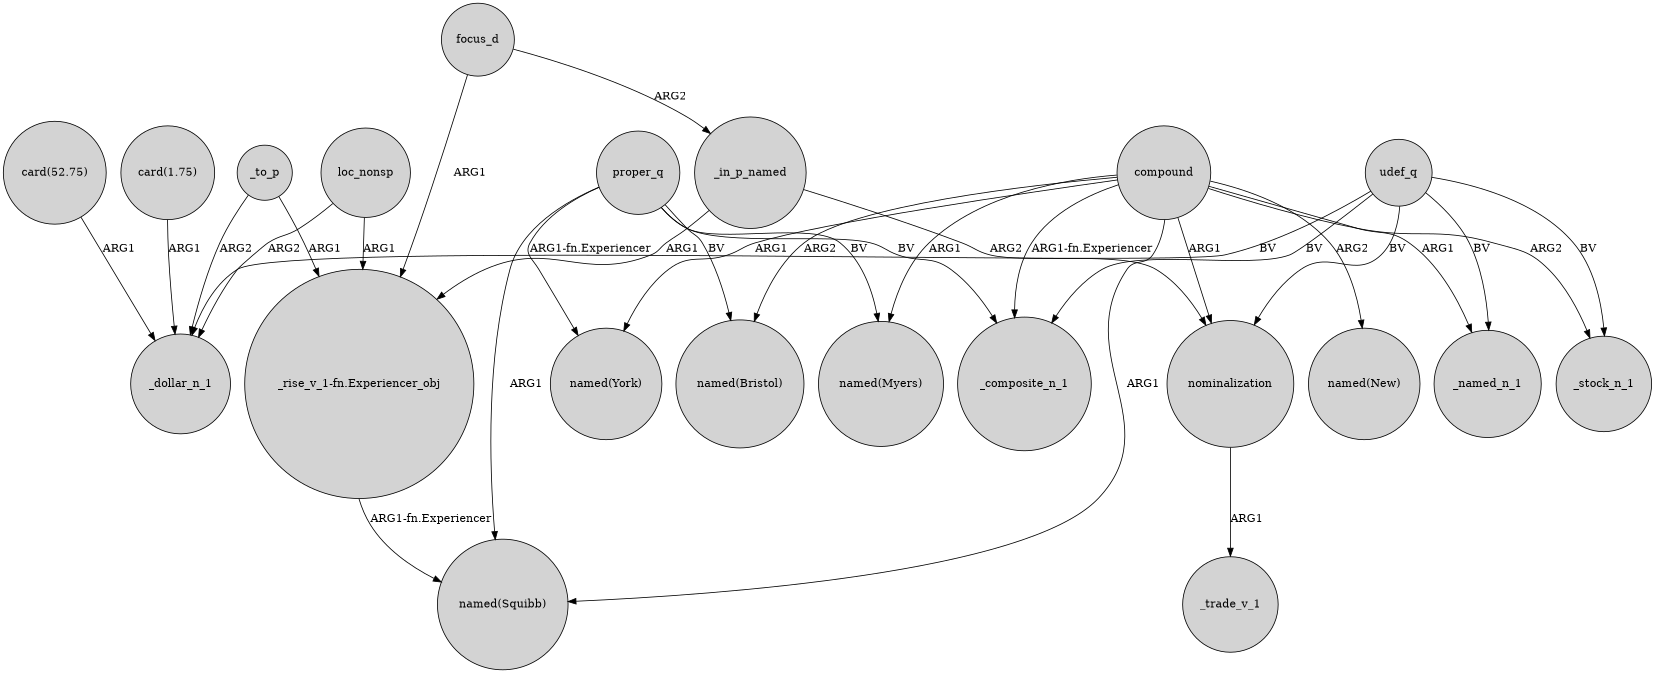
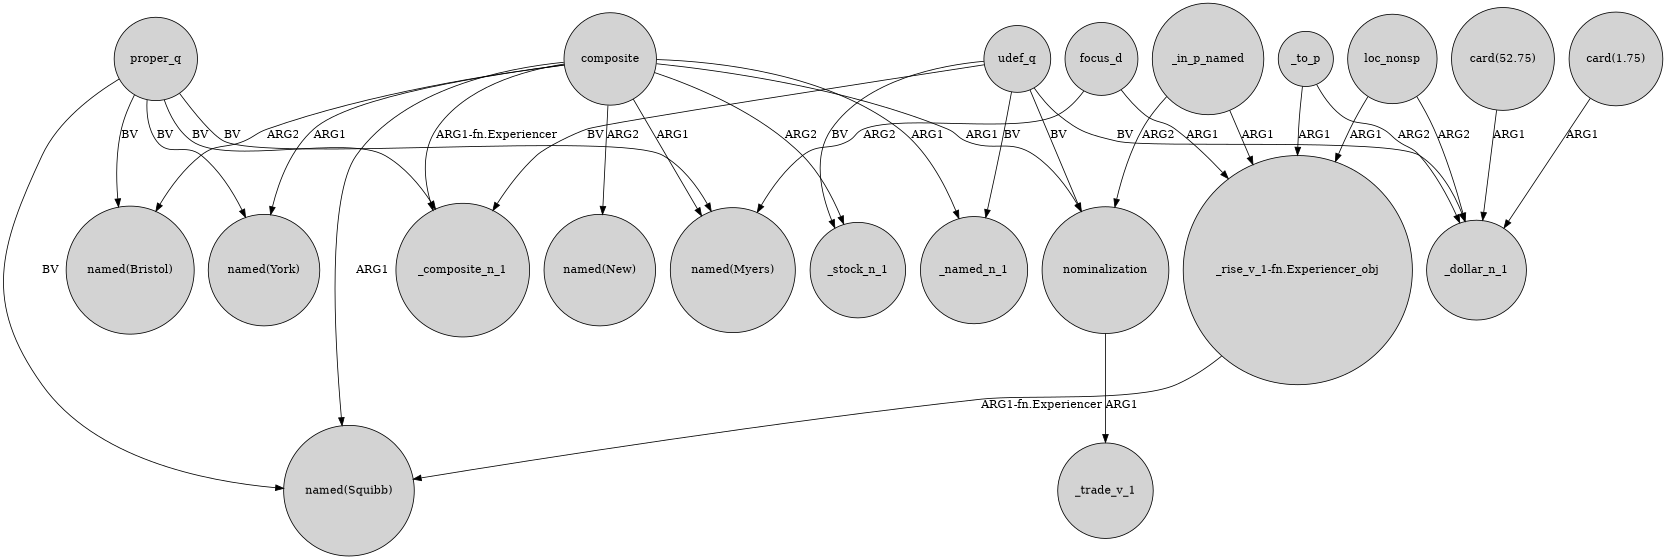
(612, 81) -> (912, 123)
(1164, 173) -> (610, 59)
(590, 249) -> (165, 135)
(526, 384) -> (50, 270)
